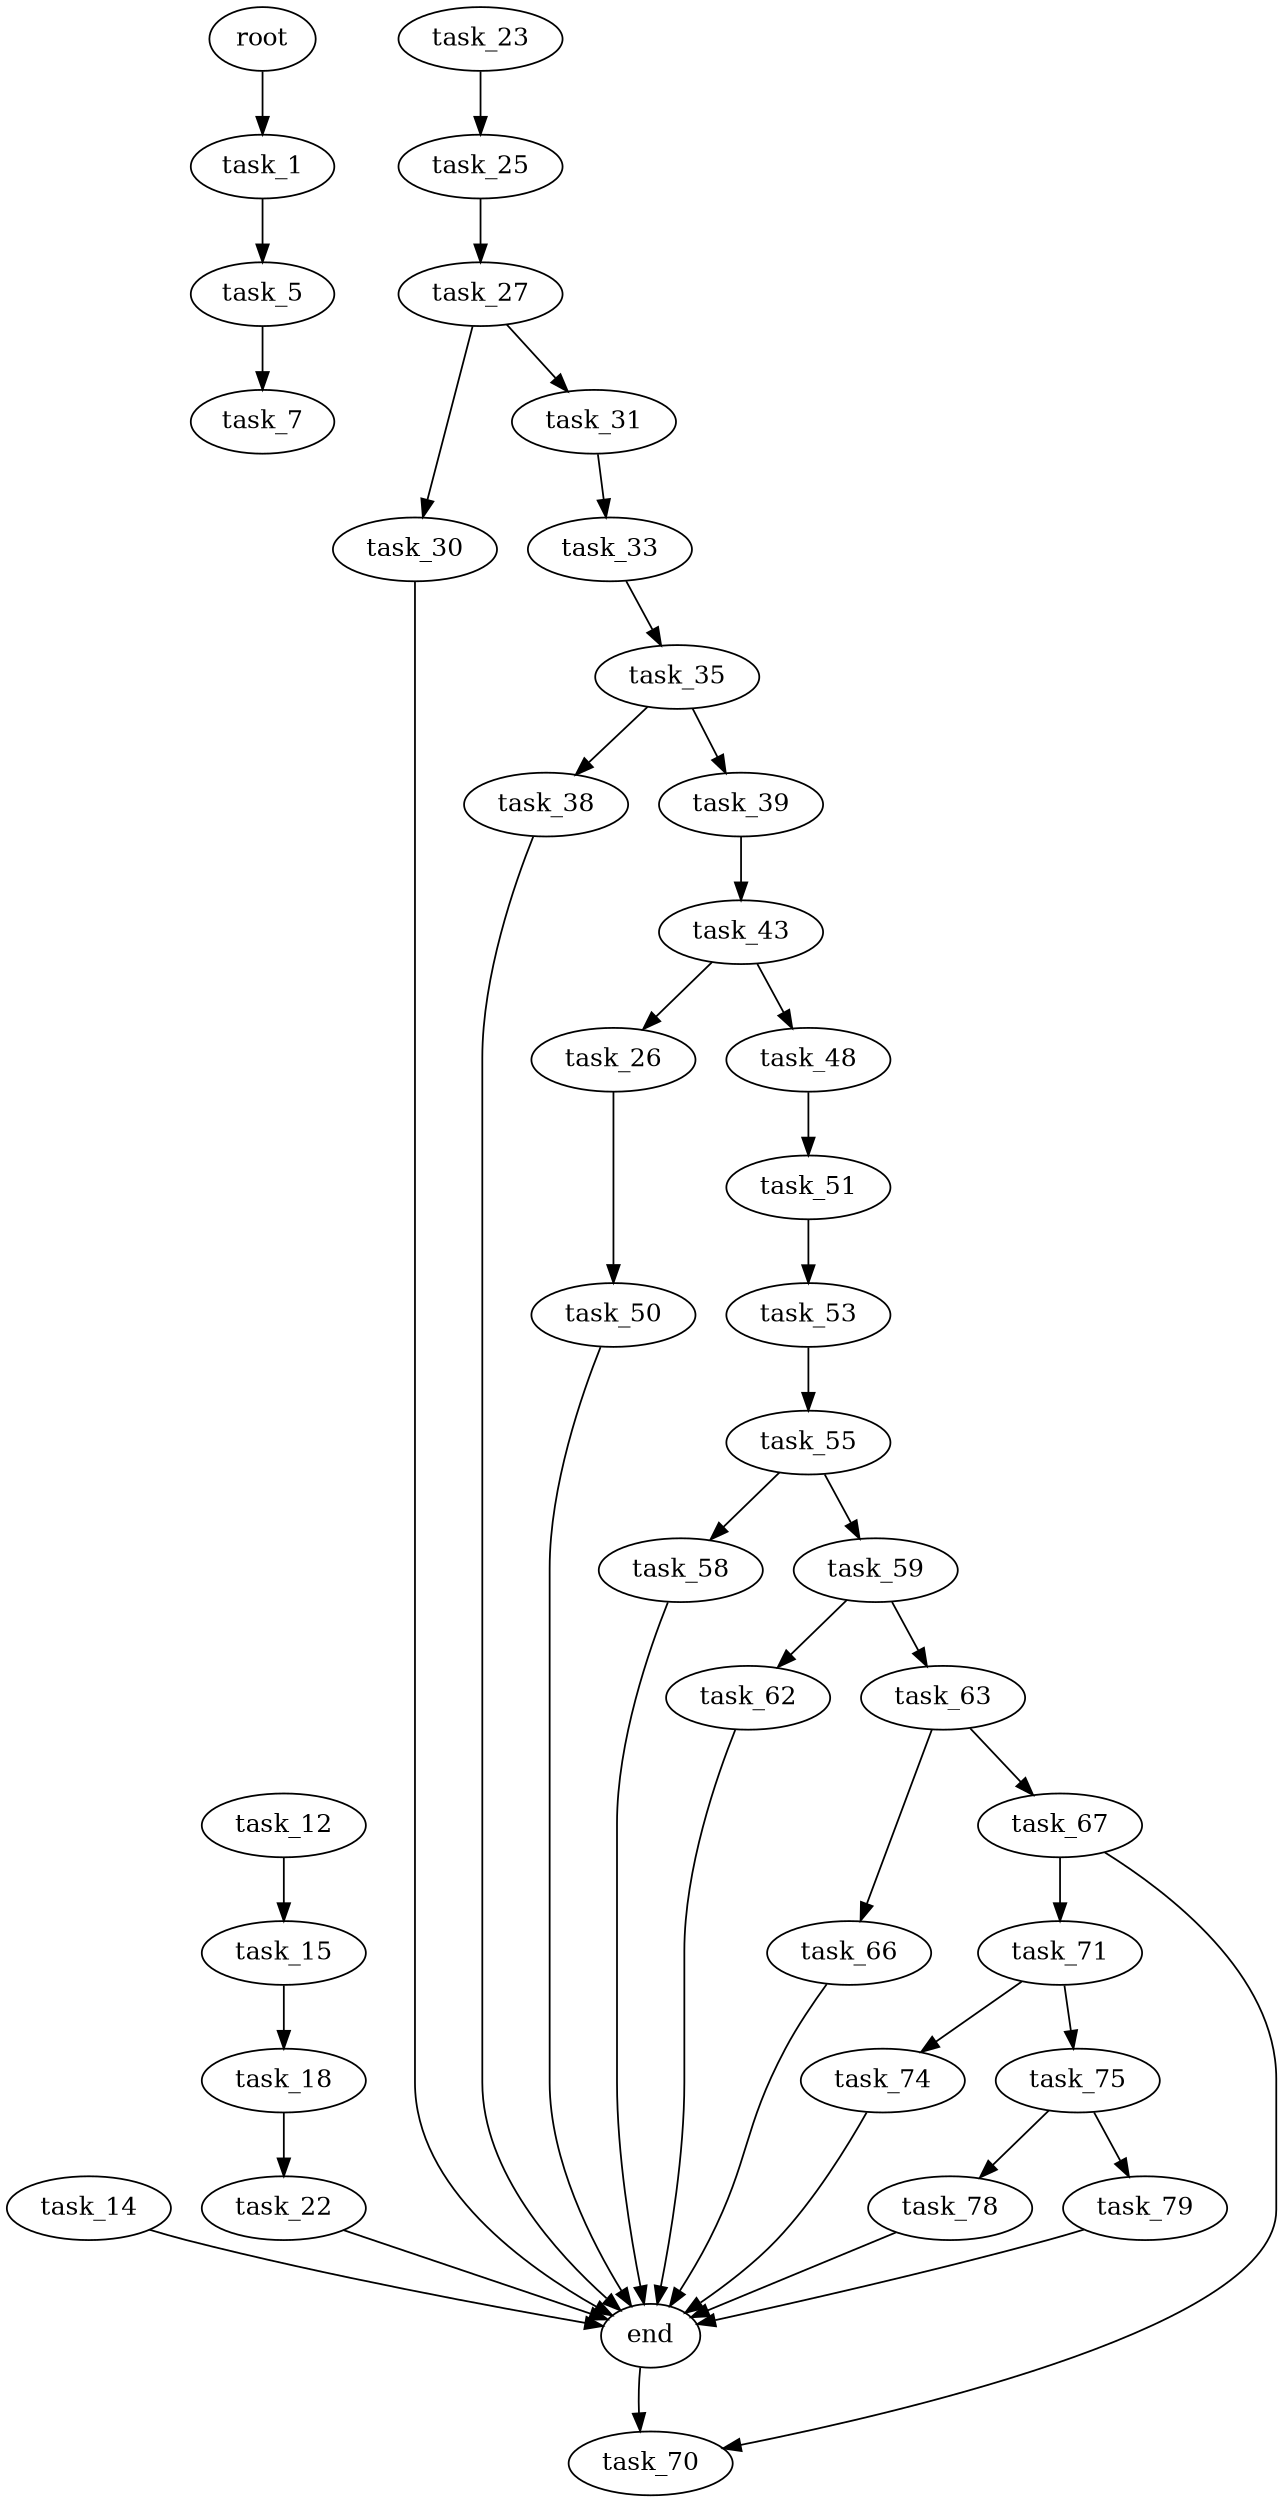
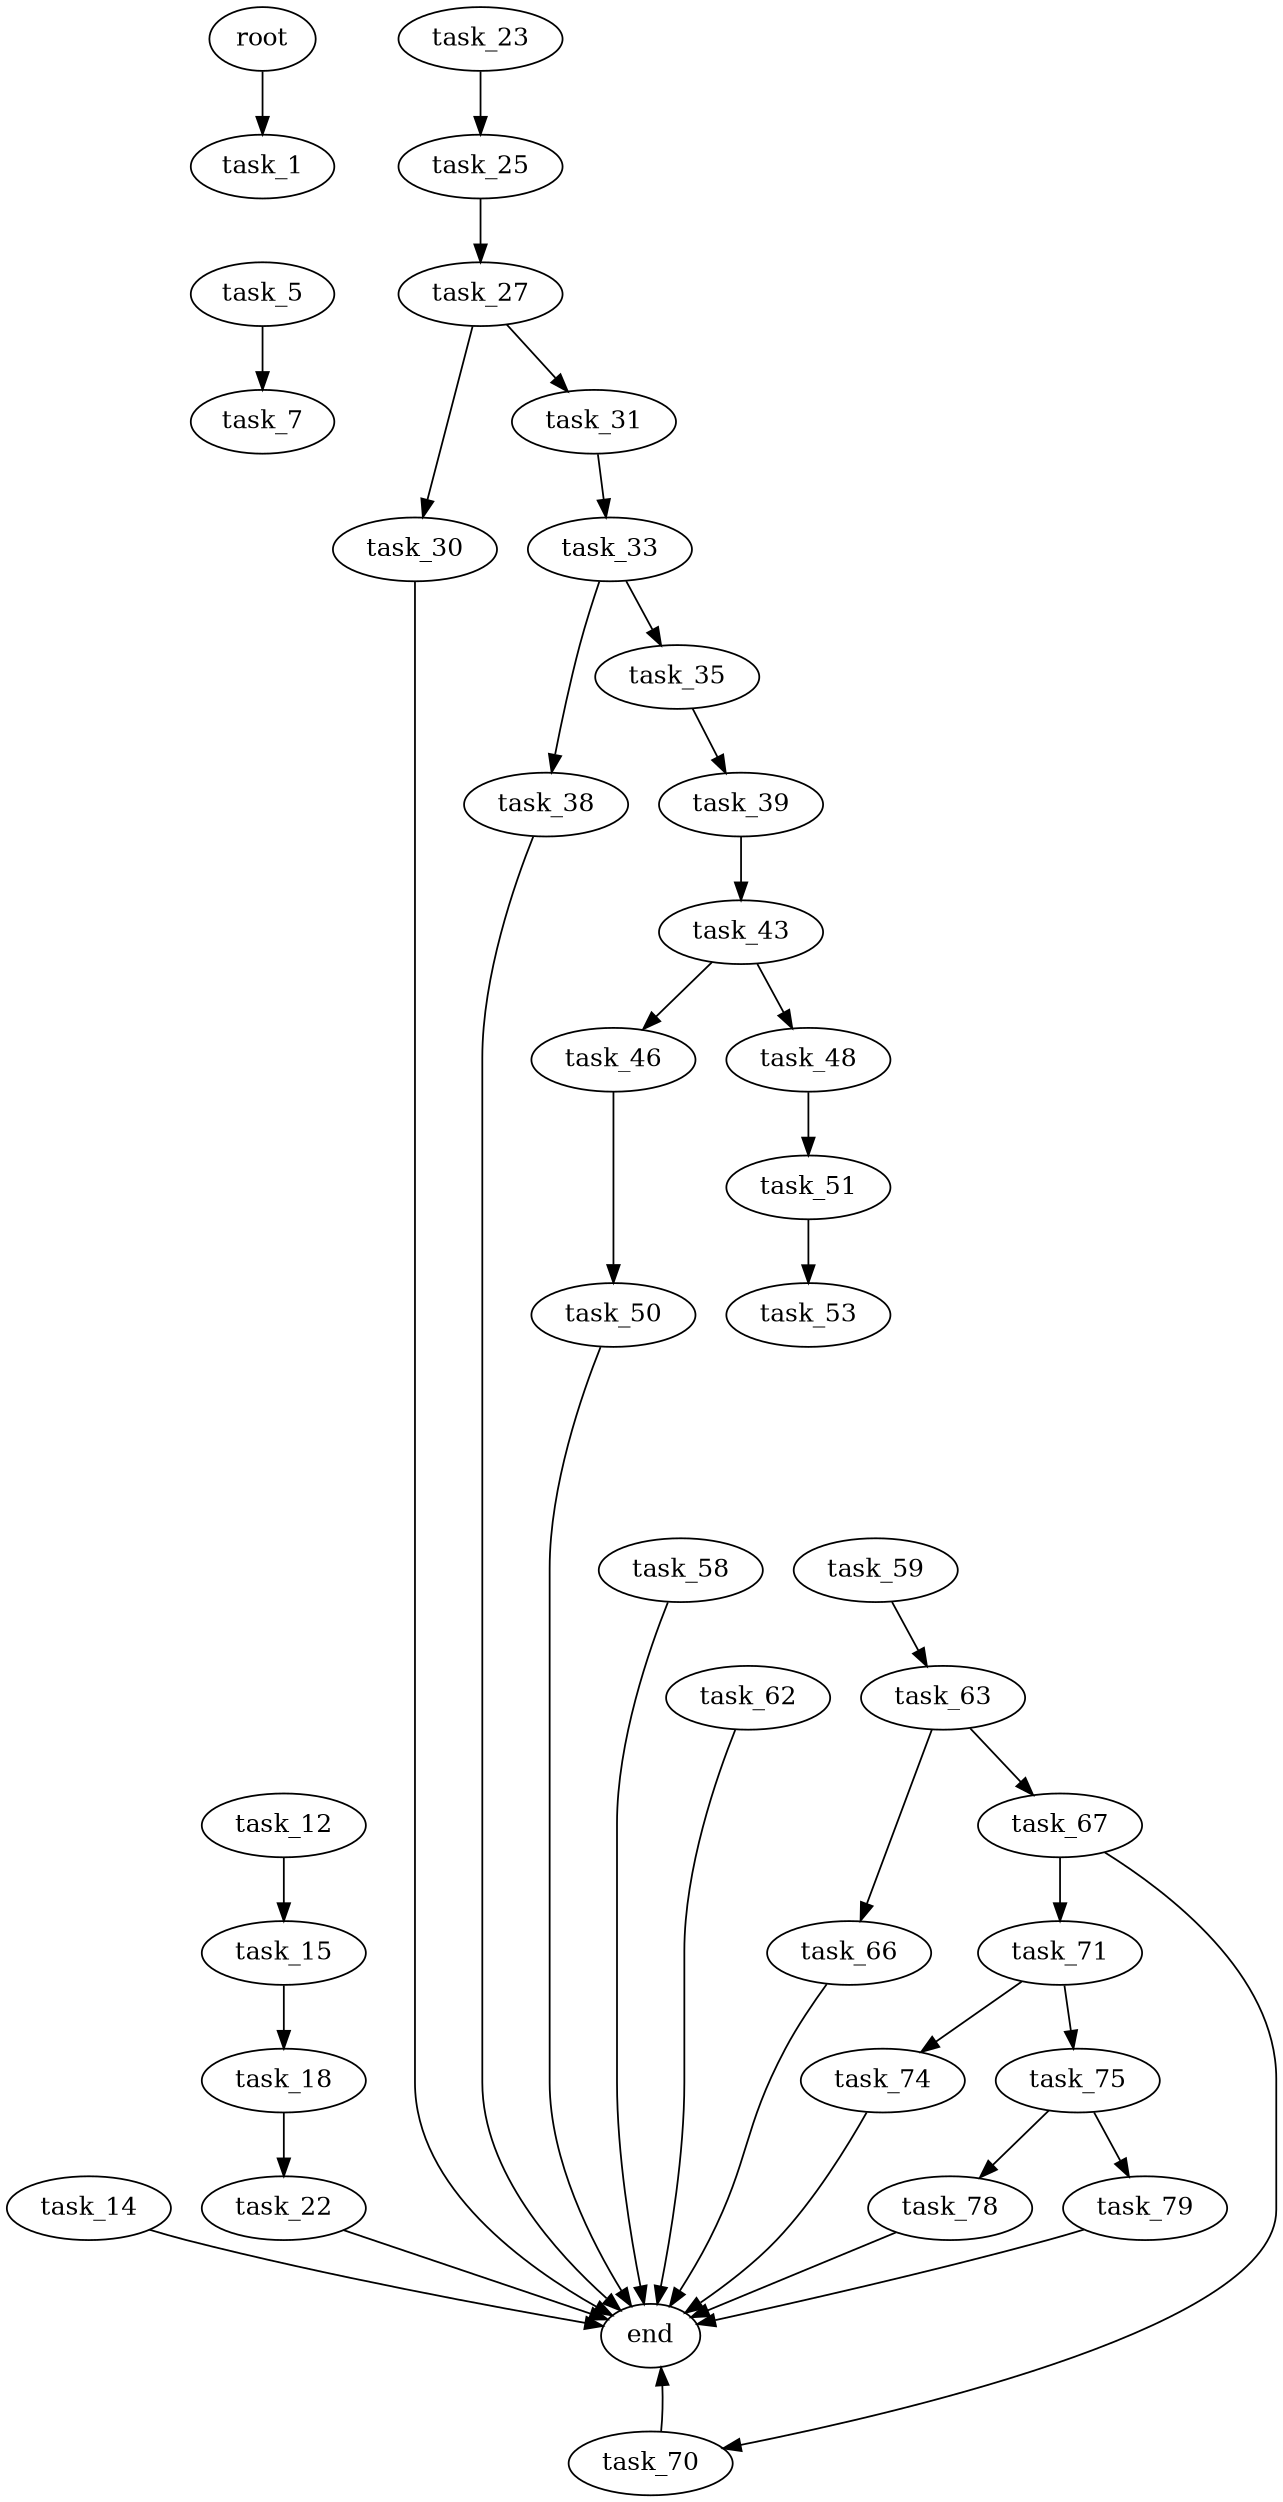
(263, 222) -> none
(618, 735) -> (574, 667)
(613, 1060) -> (613, 1060)
(808, 1443) -> none
(819, 1627) -> none
(639, 2390) -> (663, 2408)
